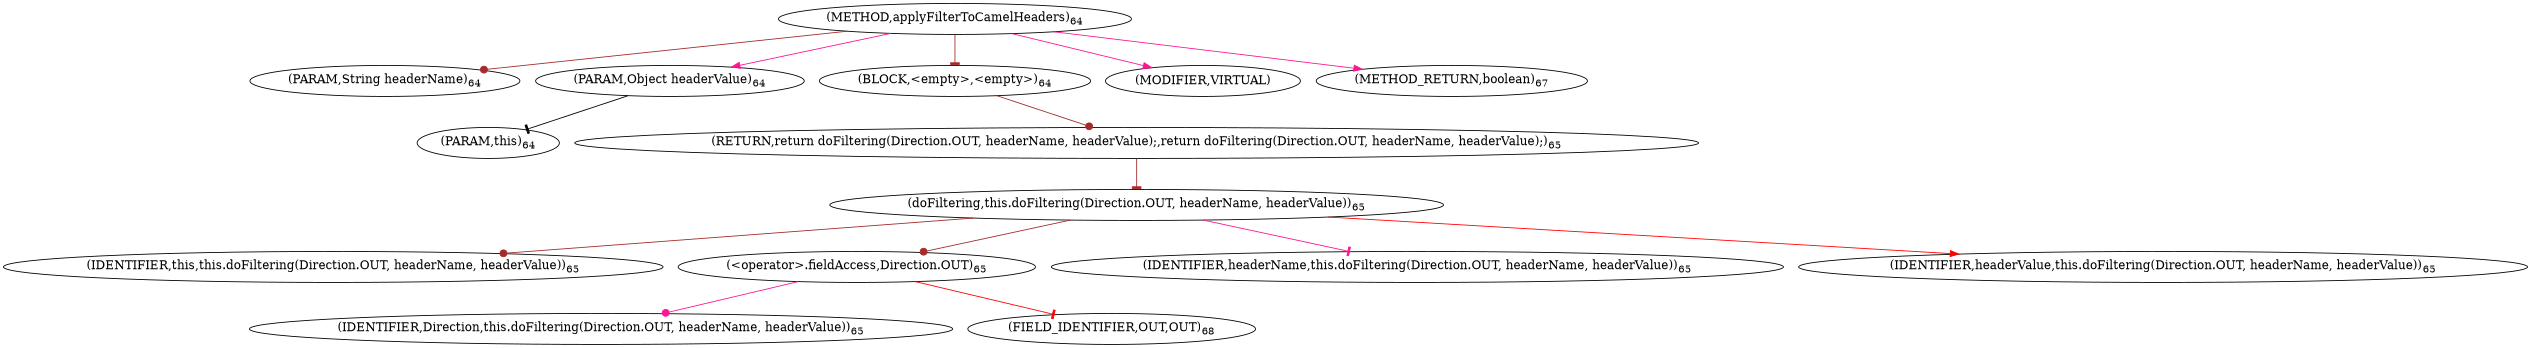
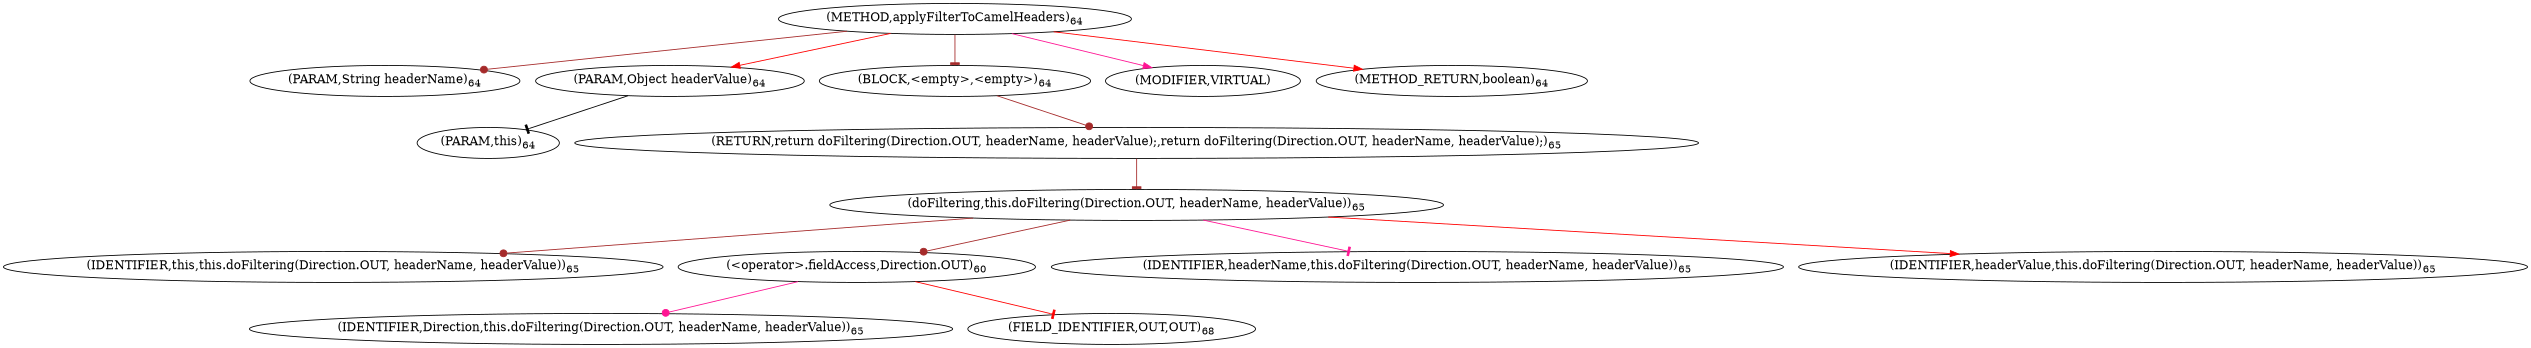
(815, 49) -> (815, 49)
(1204, 50) -> (1204, 50)
(1542, 80) -> (1542, 80)
(980, 266) -> (980, 266)
